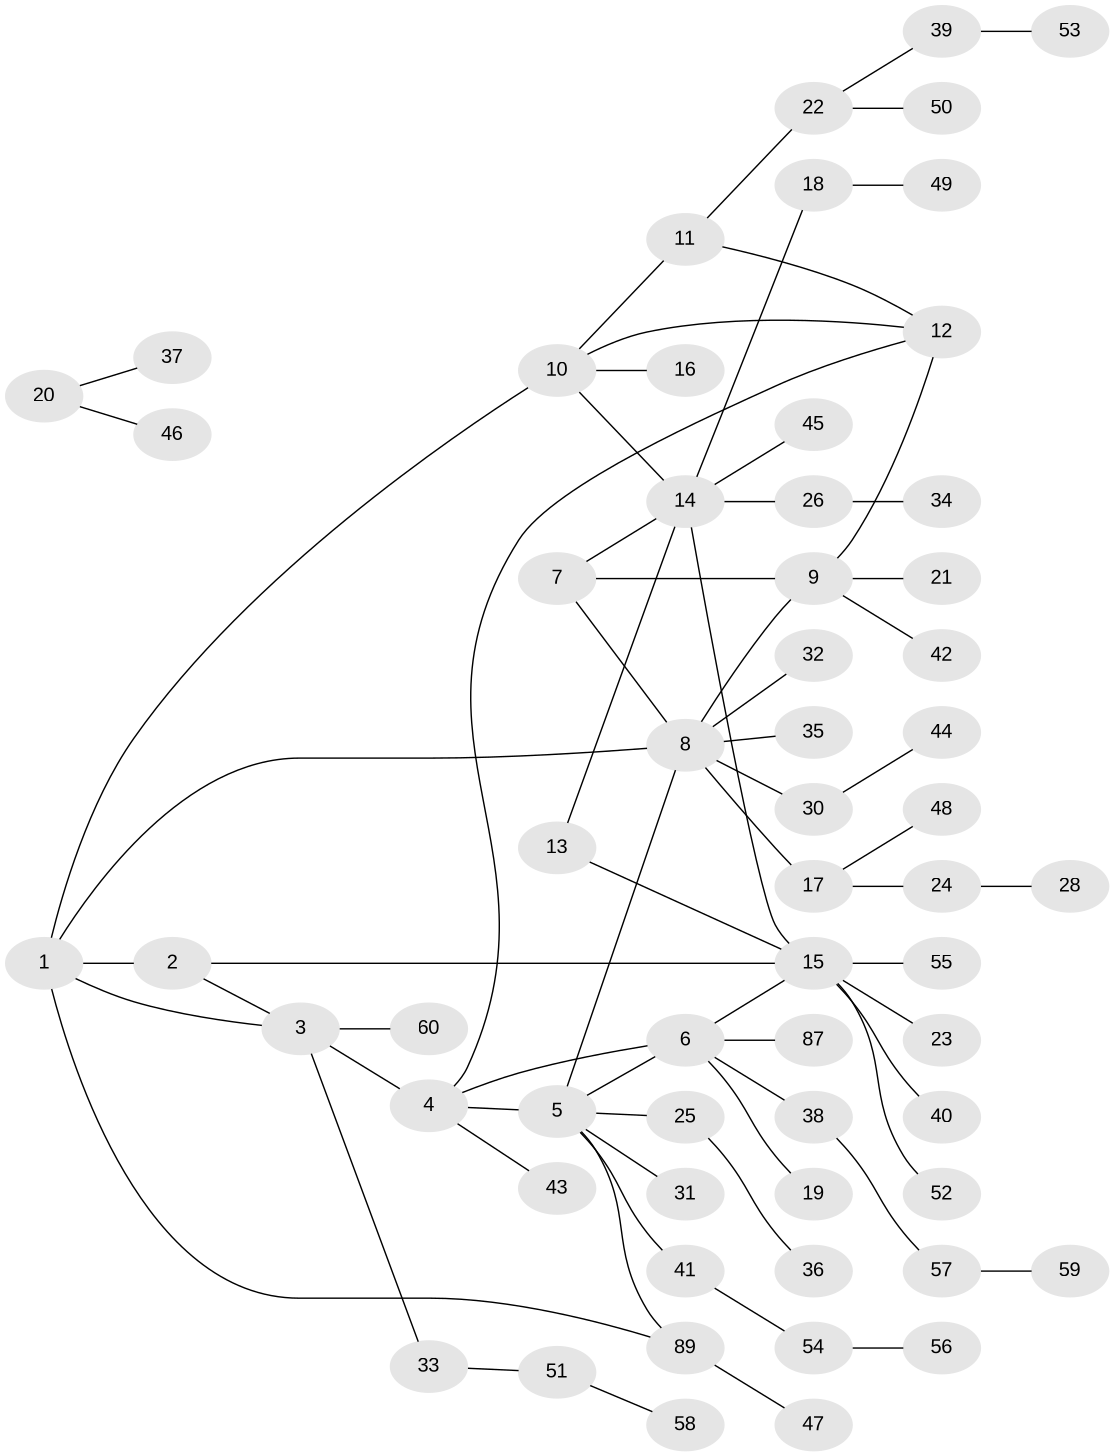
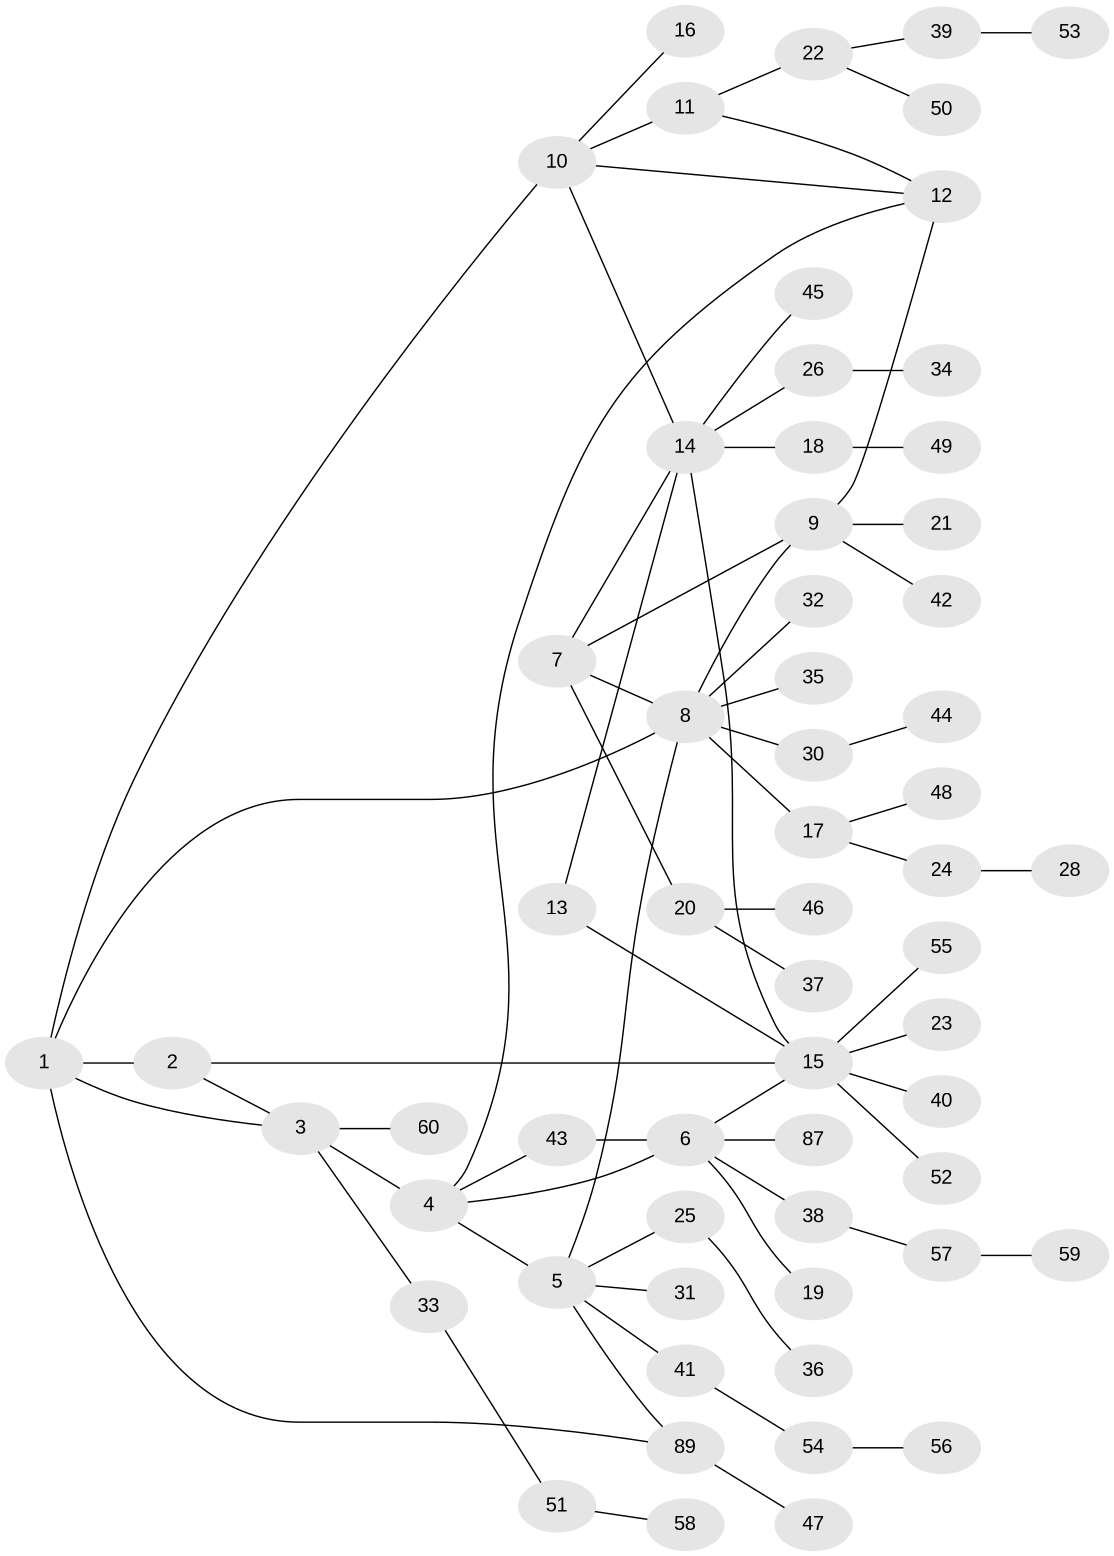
none -> (621, 785)
(621, 1076) -> (622, 1140)
